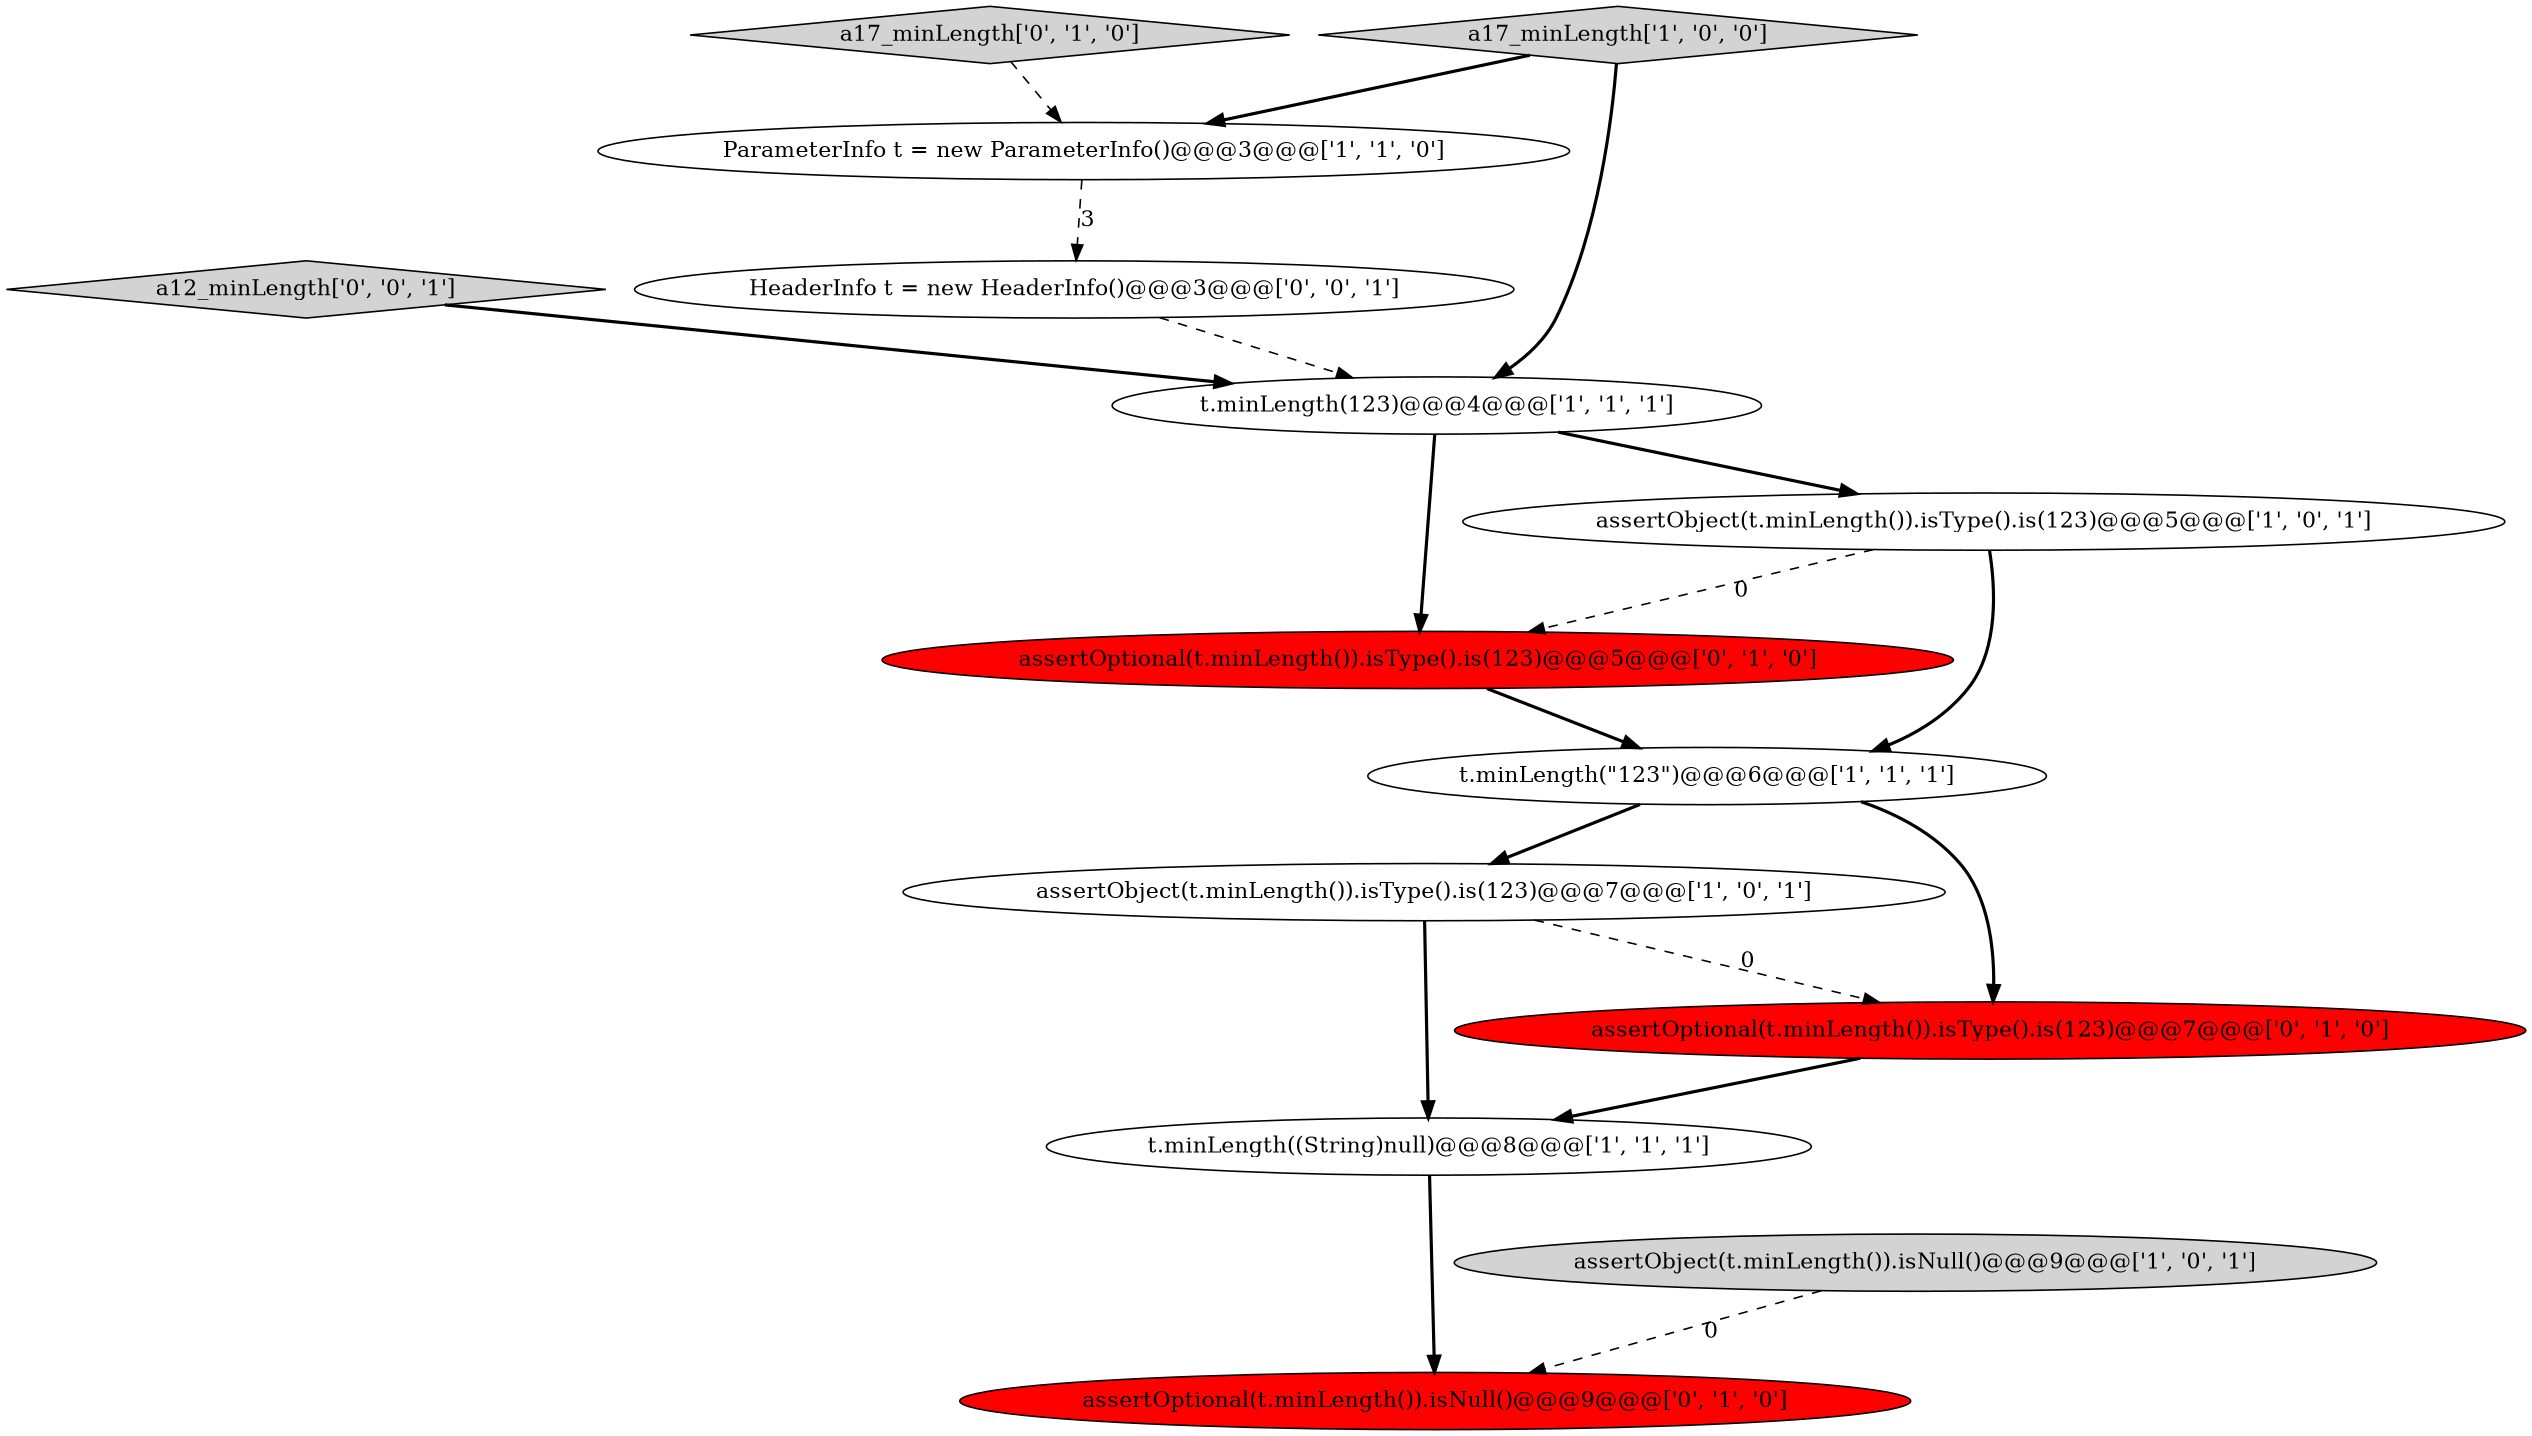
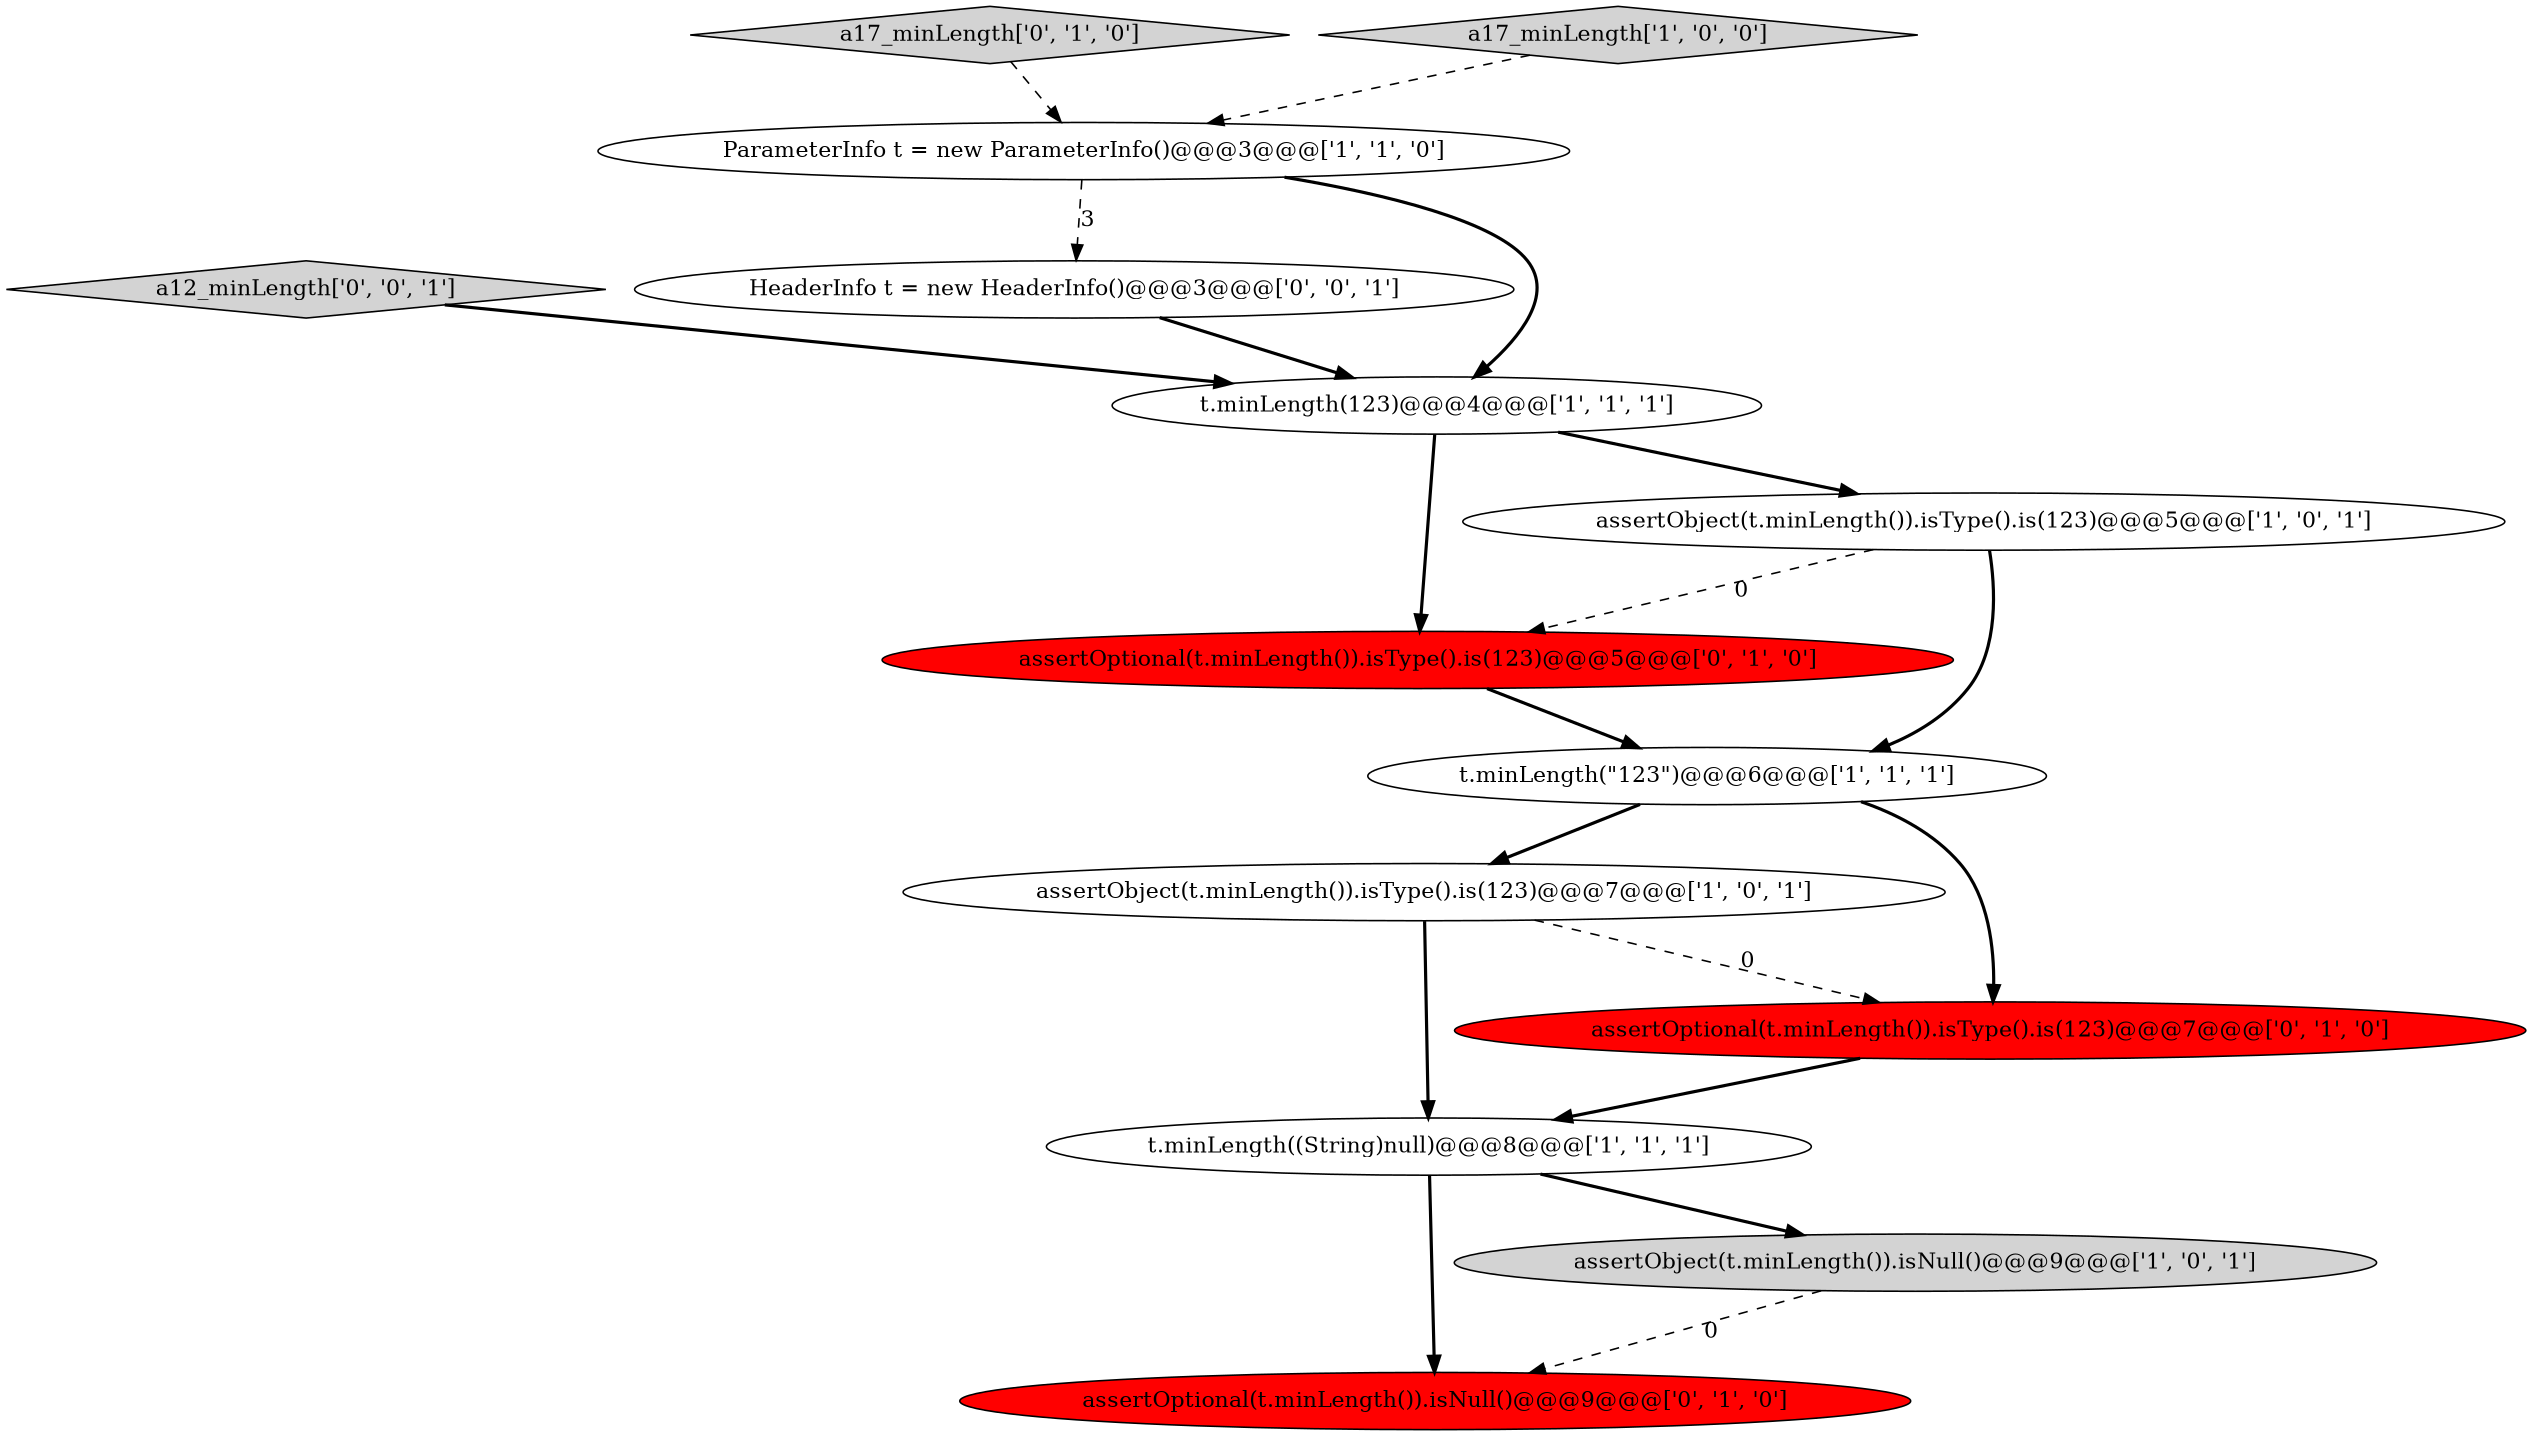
(1377, 88) -> (1377, 88)
(1589, 227) -> (1471, 225)
(1248, 345) -> (1248, 345)
none -> (1664, 1203)
